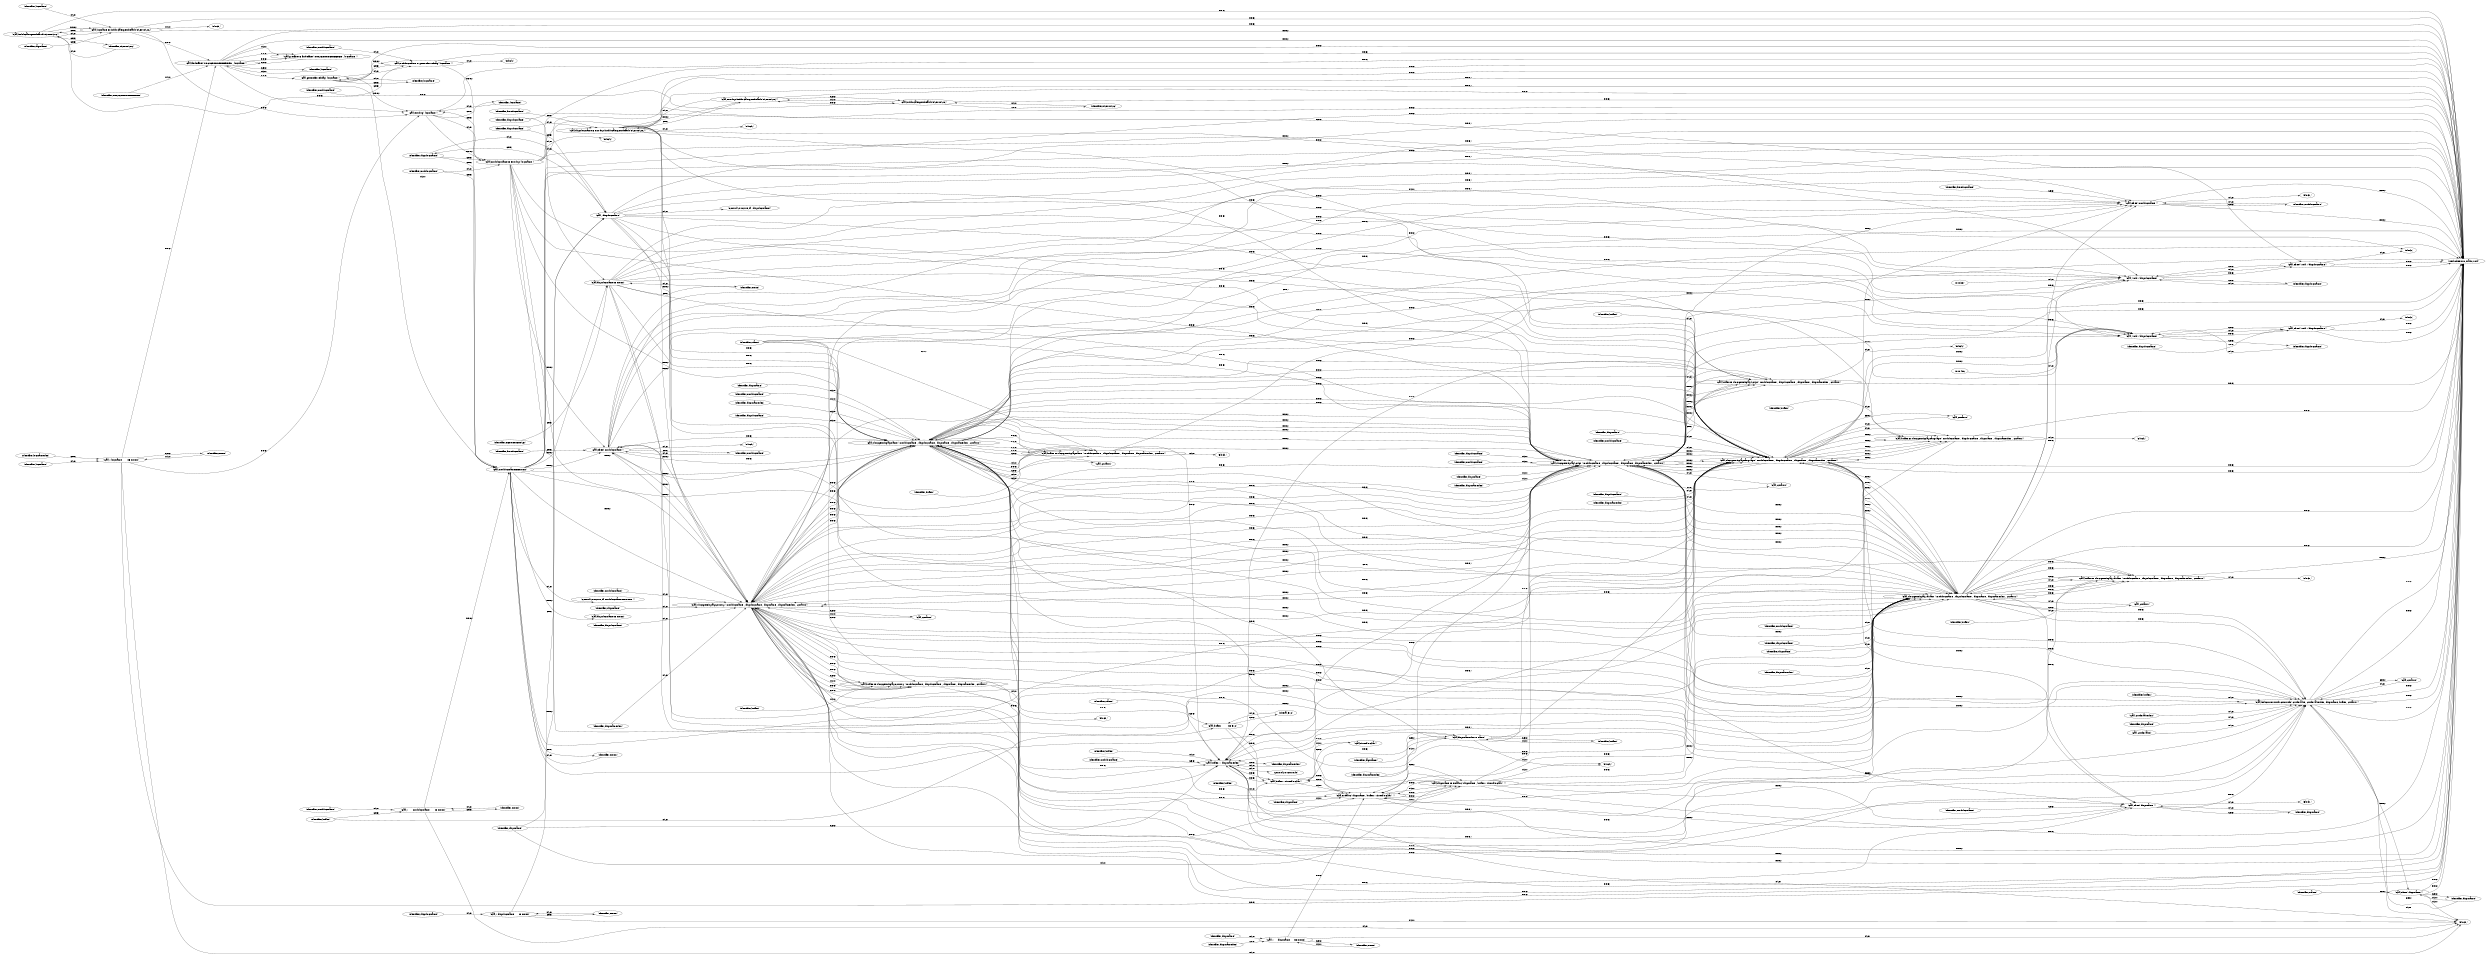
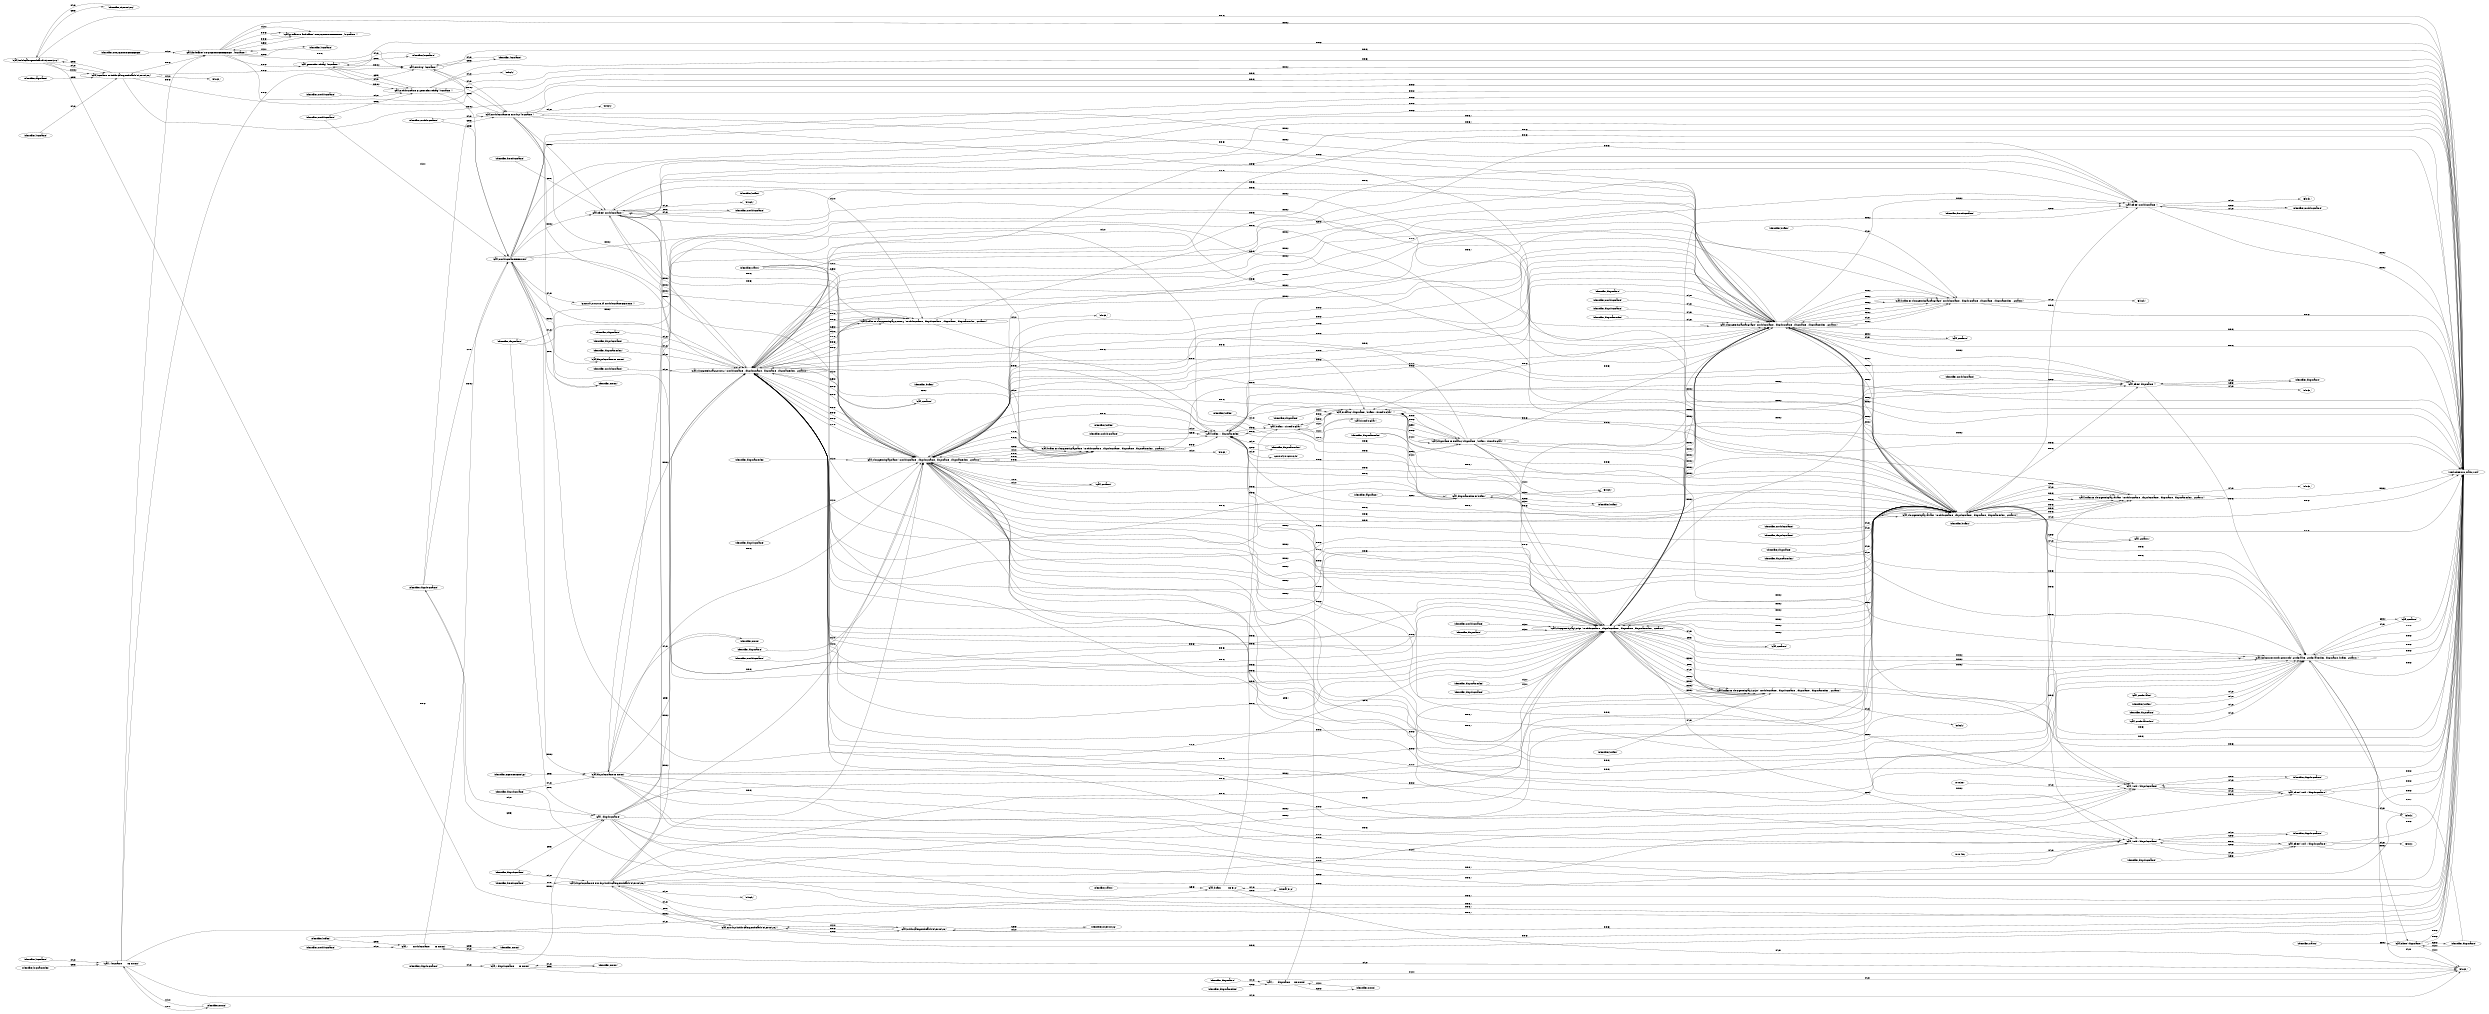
(750, 208) -> none
(1469, 737) -> (1469, 496)
